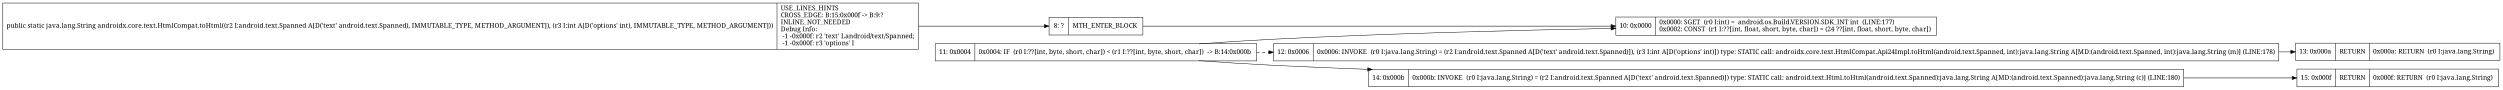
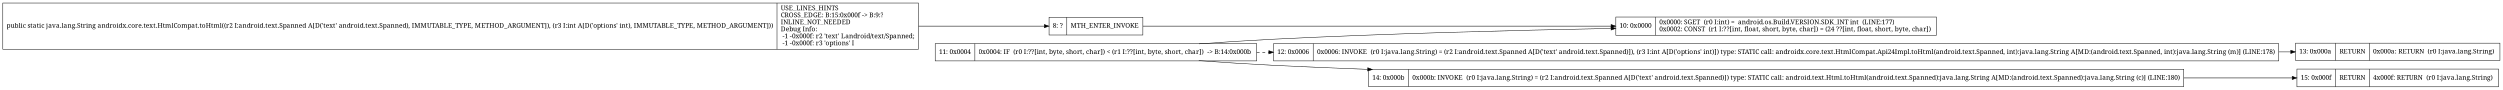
(1105, 26) -> (1105, 26)
(2434, 78) -> (2434, 78)
